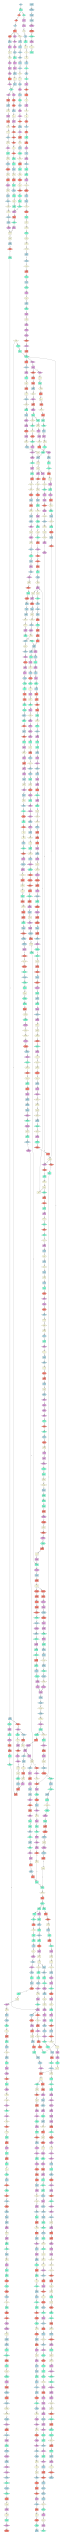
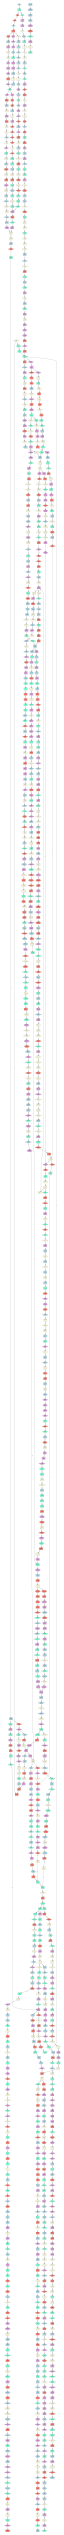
(26, 341) -> (25, 341)
